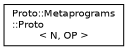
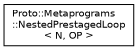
(64, 25) -> (69, 25)
